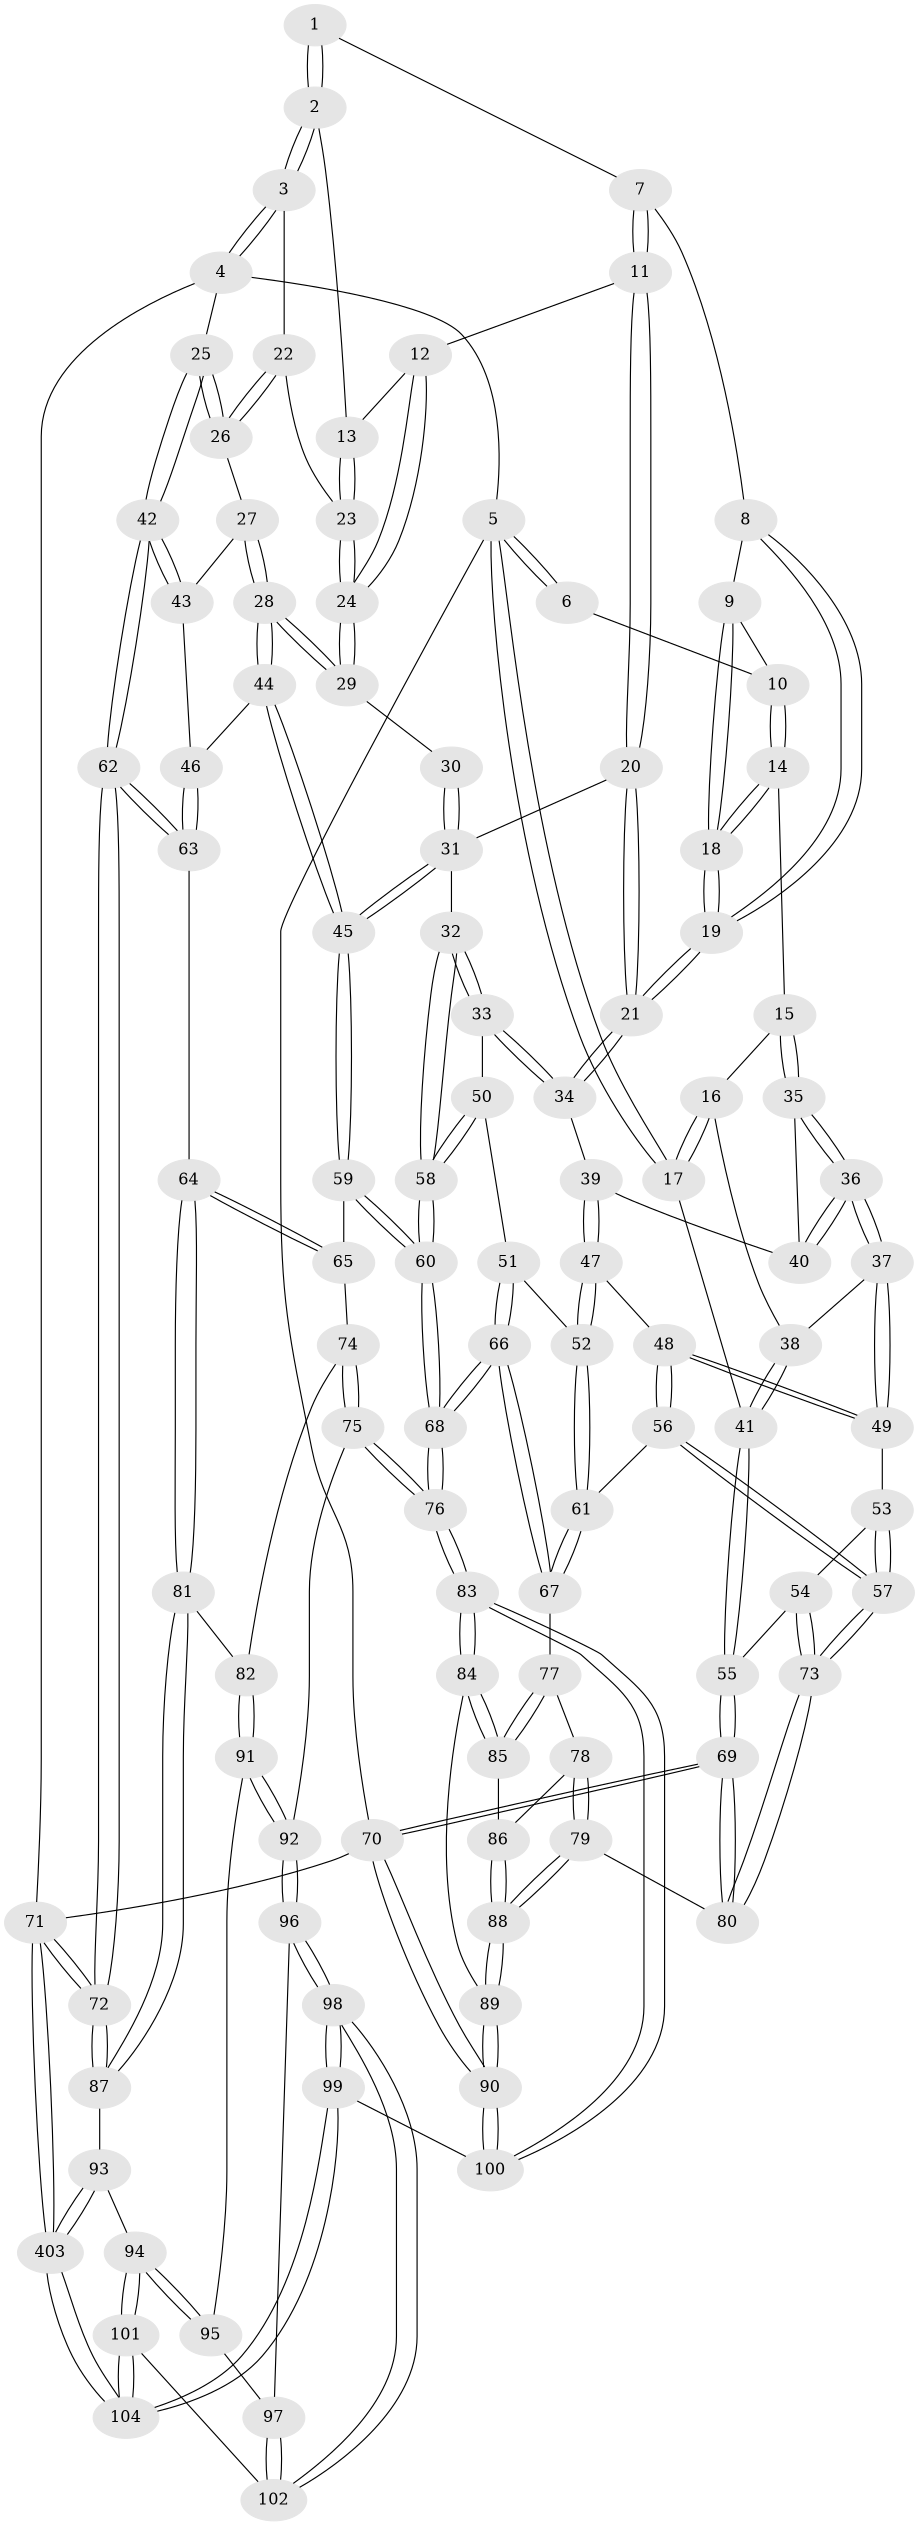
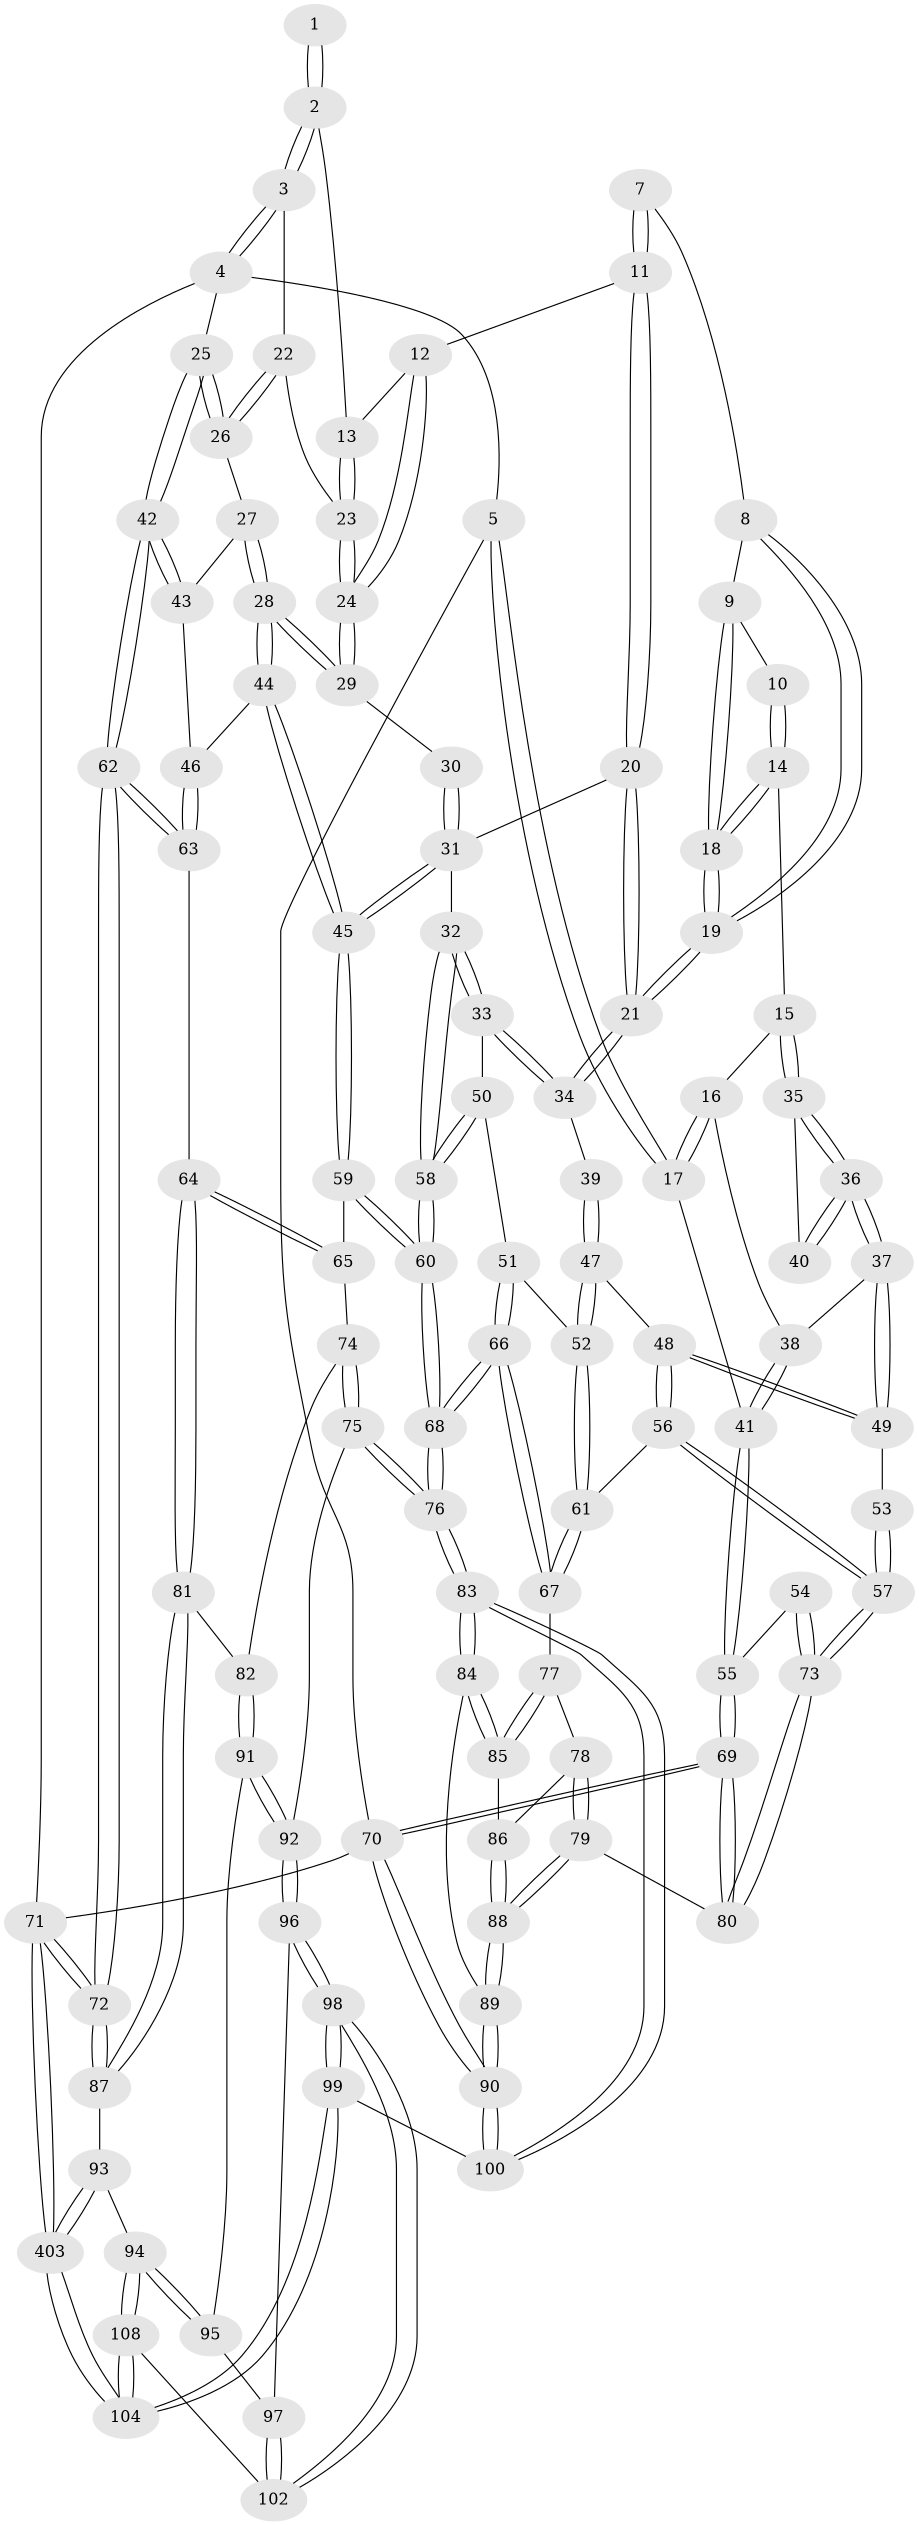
(478, 108) -> none
(567, 603) -> none
(697, 1226) -> none
(845, 1548) -> none
(126, 2335) -> (126, 2335)
